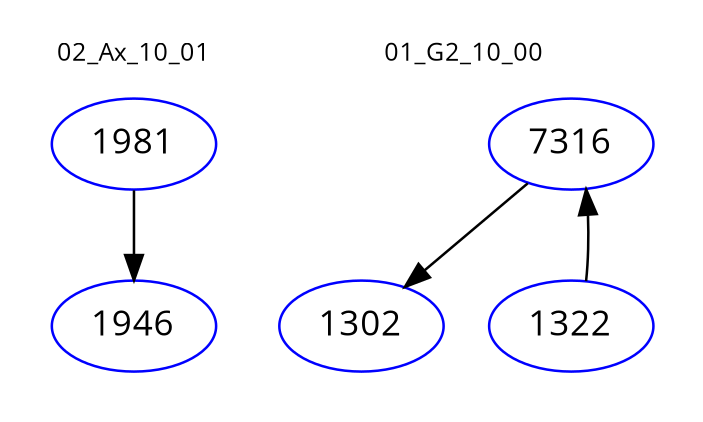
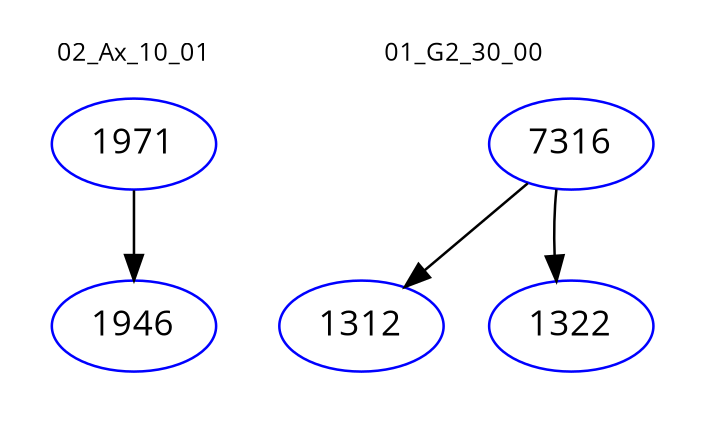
(465, 54) -> (465, 54)
(134, 144) -> (134, 144)
(588, 248) -> (554, 222)
(361, 326) -> (361, 326)
